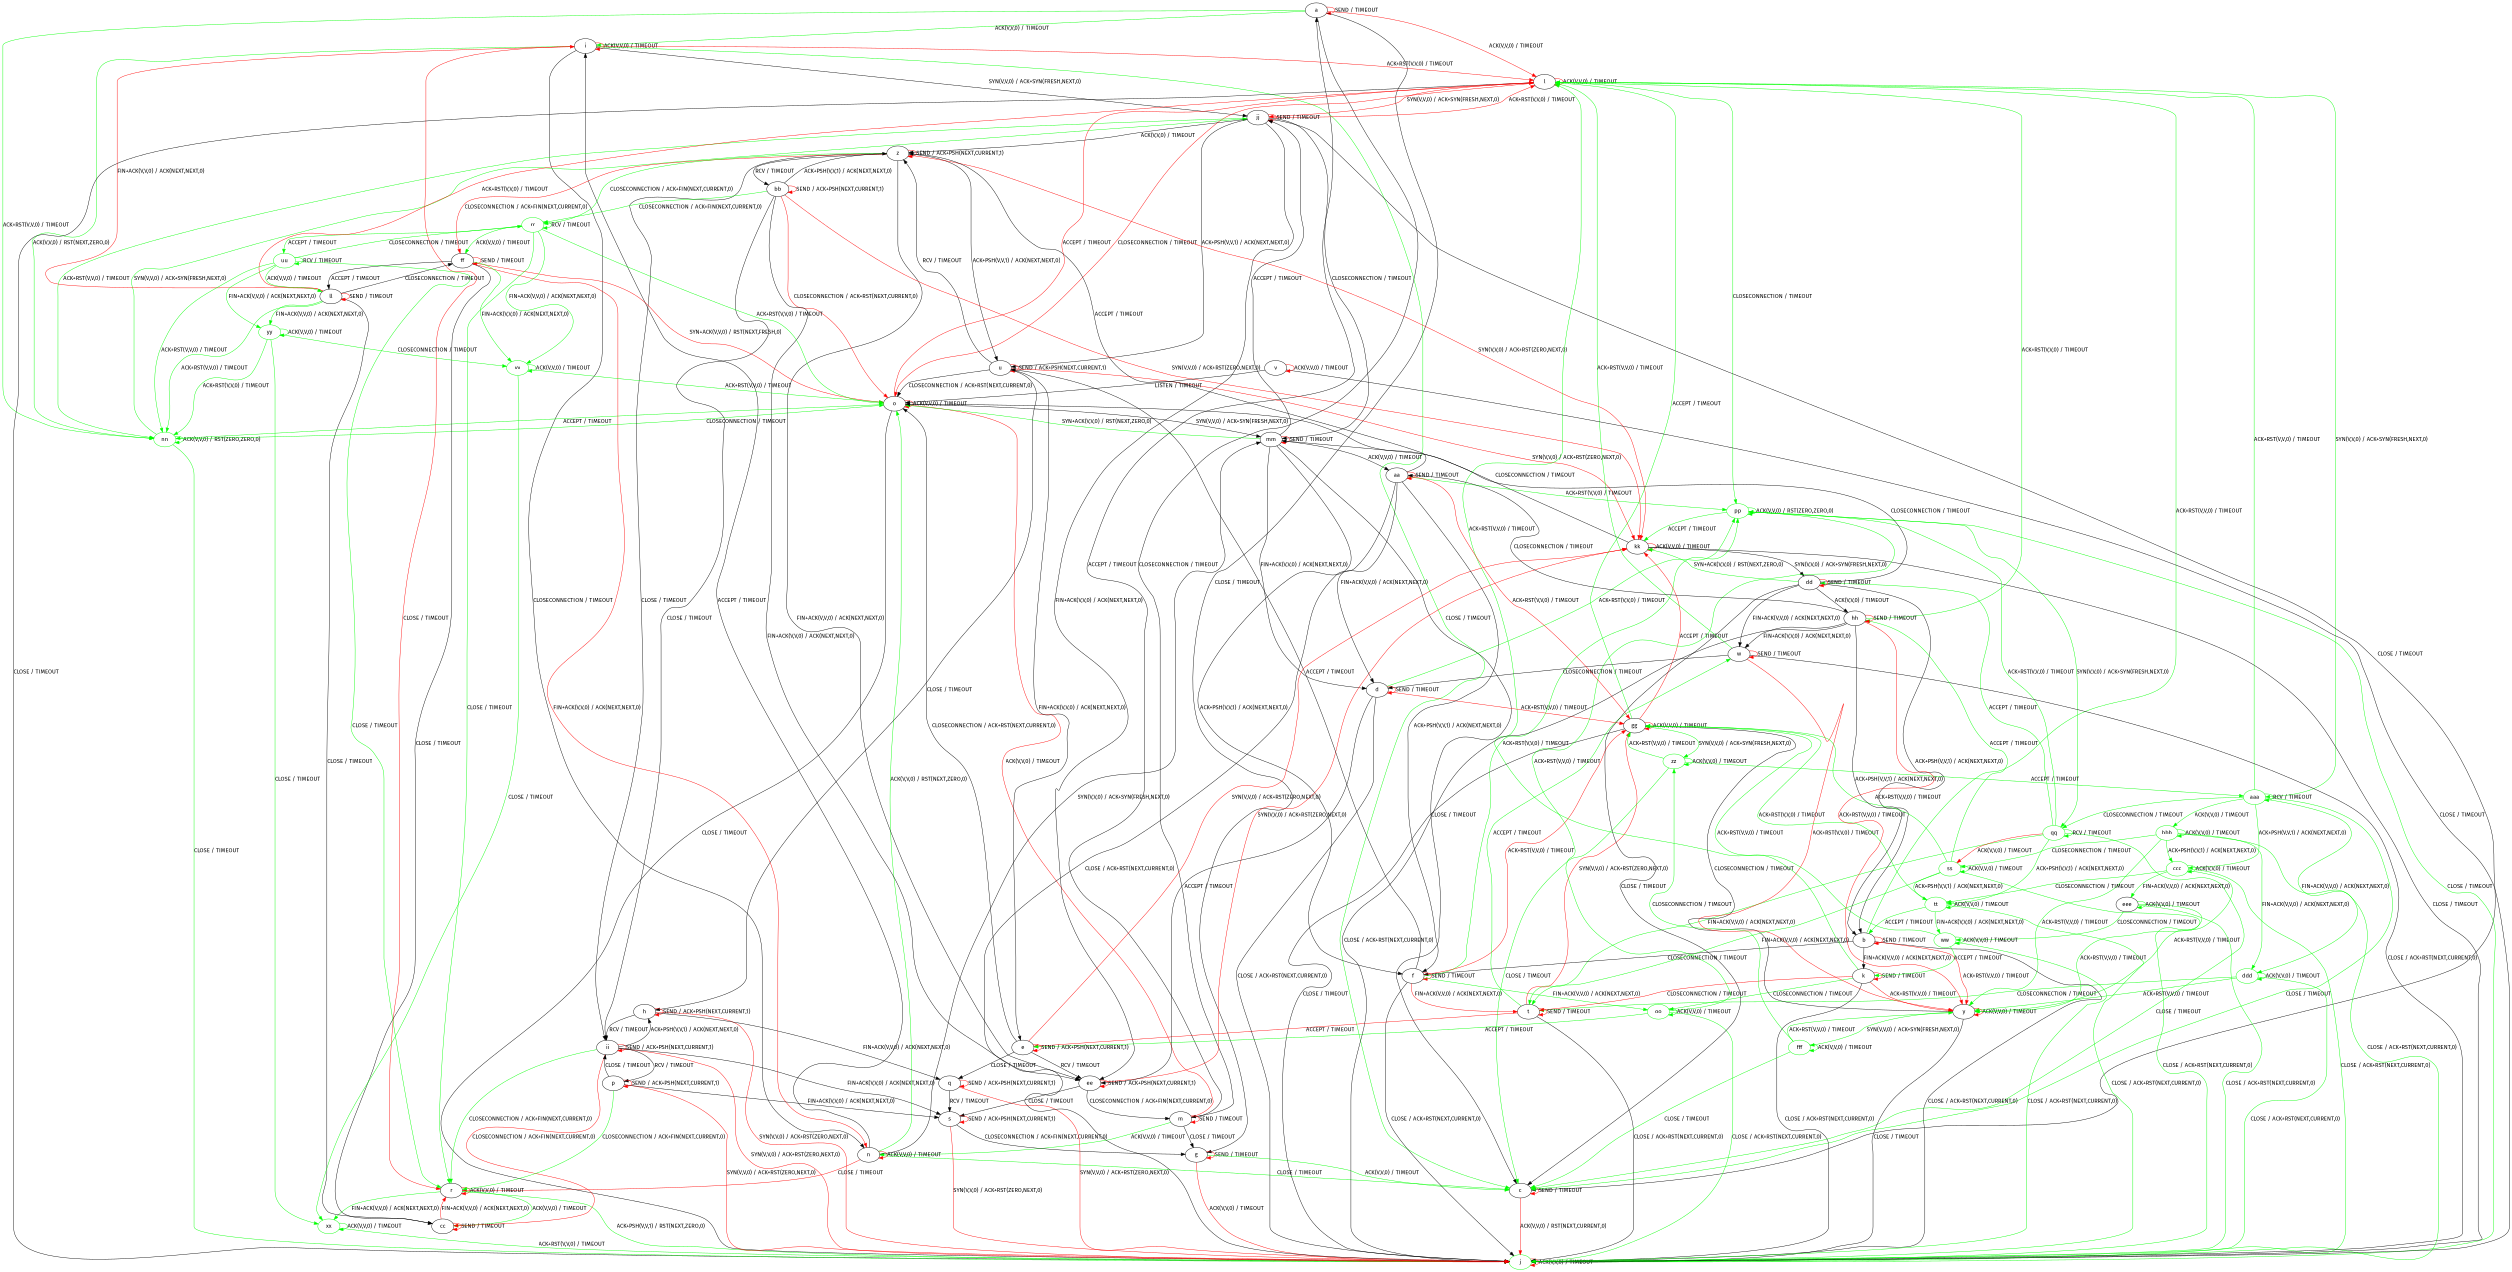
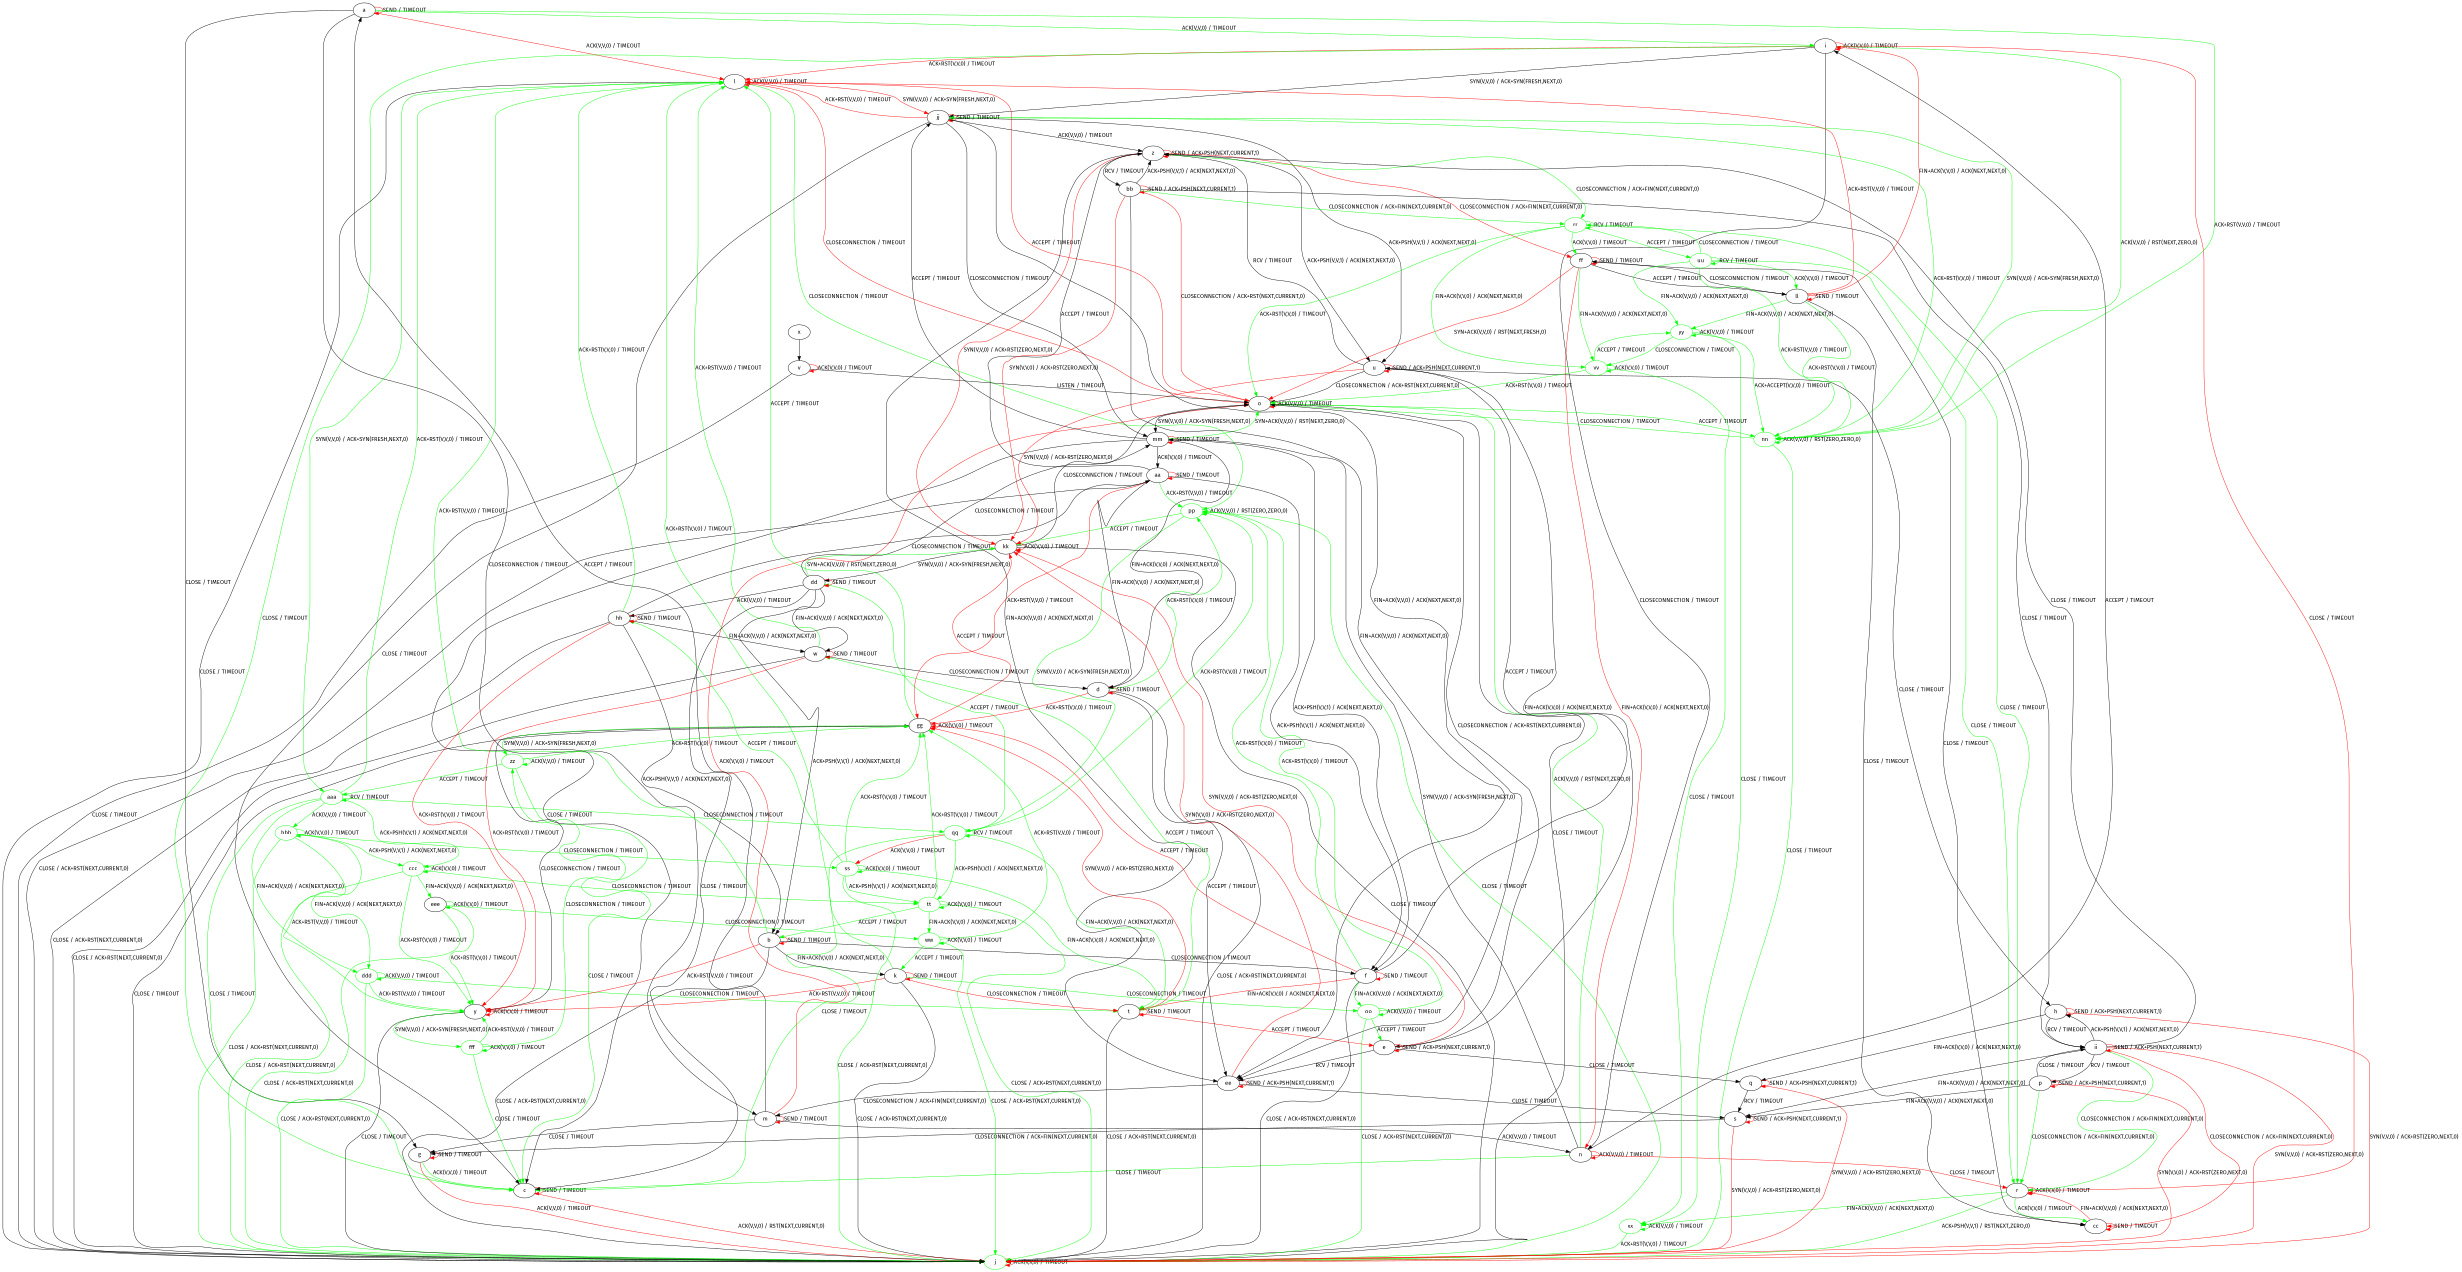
none -> (799, 332)
none -> (1624, 337)
(236, 386) -> (1792, 386)
(637, 482) -> (1972, 329)
(1541, 851) -> (1184, 851)
(1022, 1150) -> (1113, 1128)
